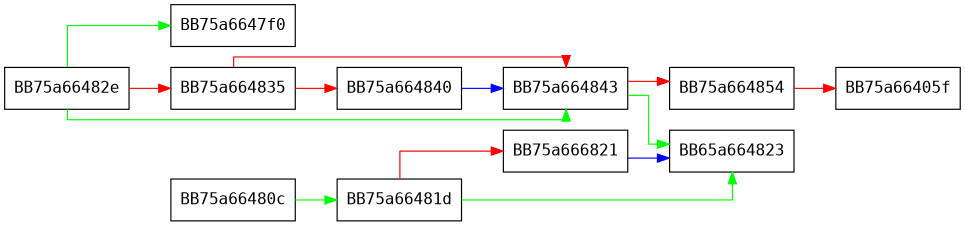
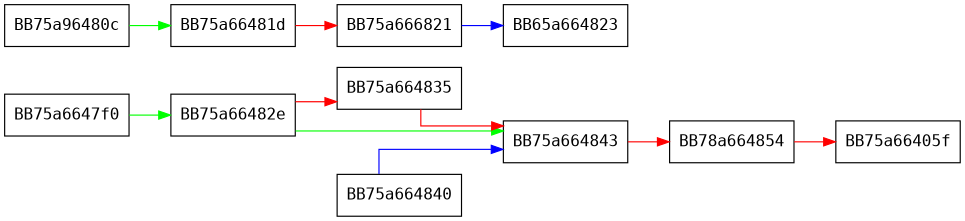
(92, 26) -> (144, 115)
(310, 88) -> none
(732, 88) -> (732, 142)
(649, 114) -> none
(233, 200) -> (67, 26)
(605, 200) -> none
